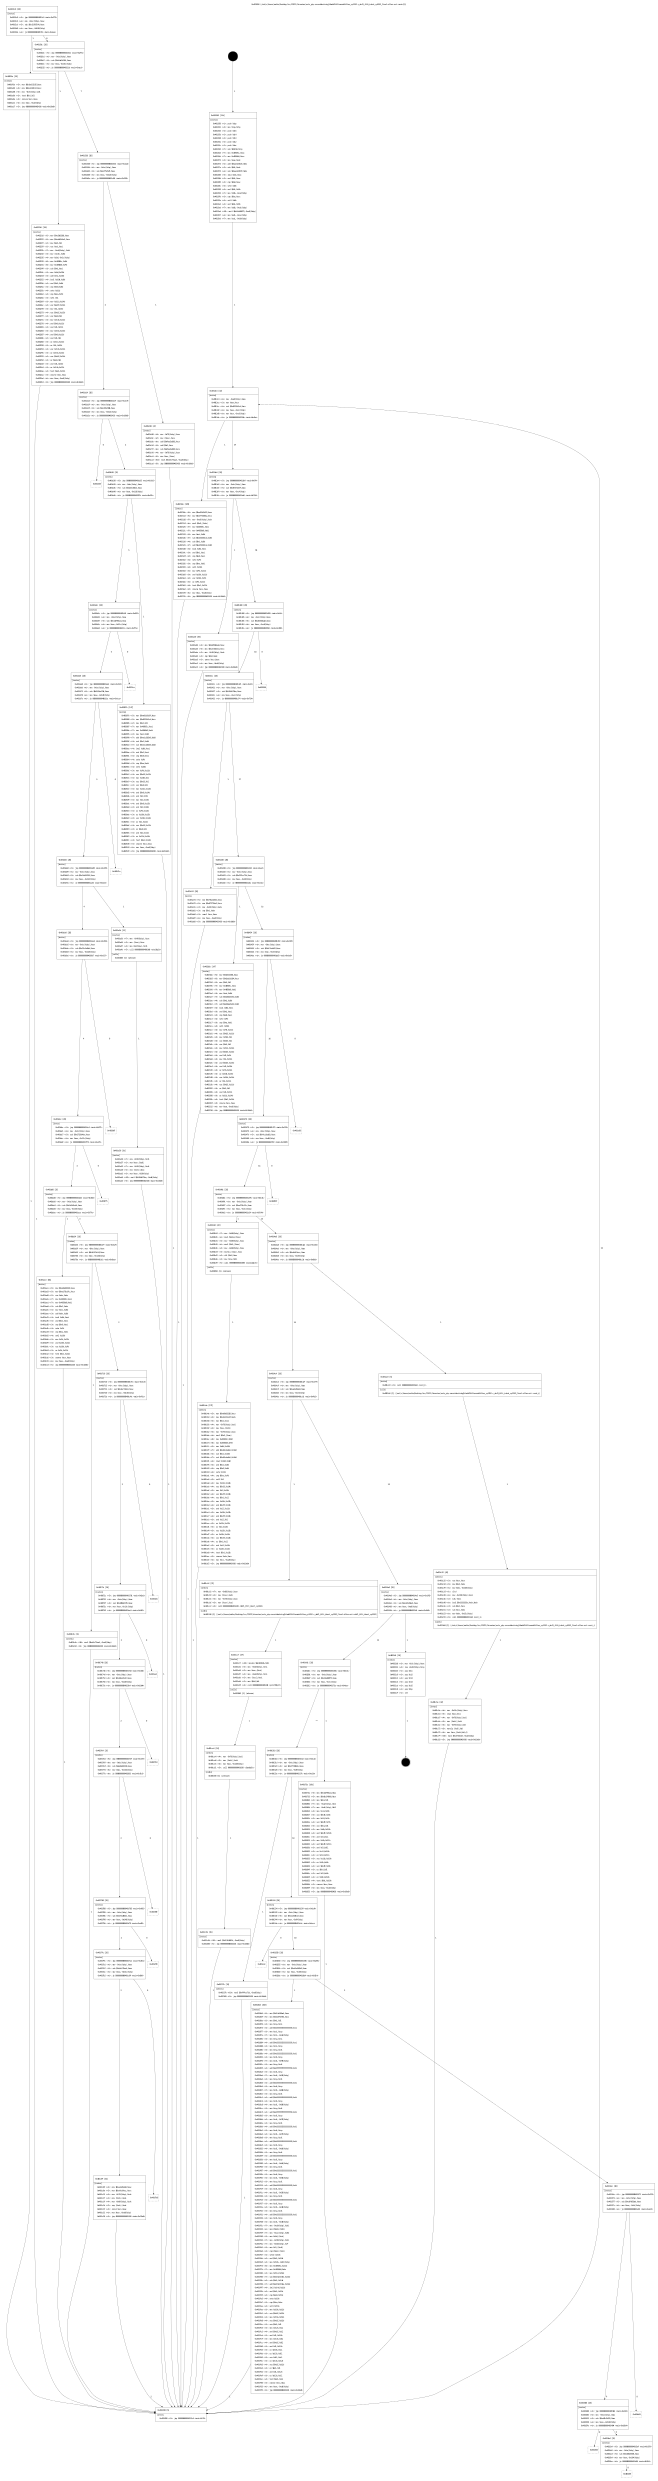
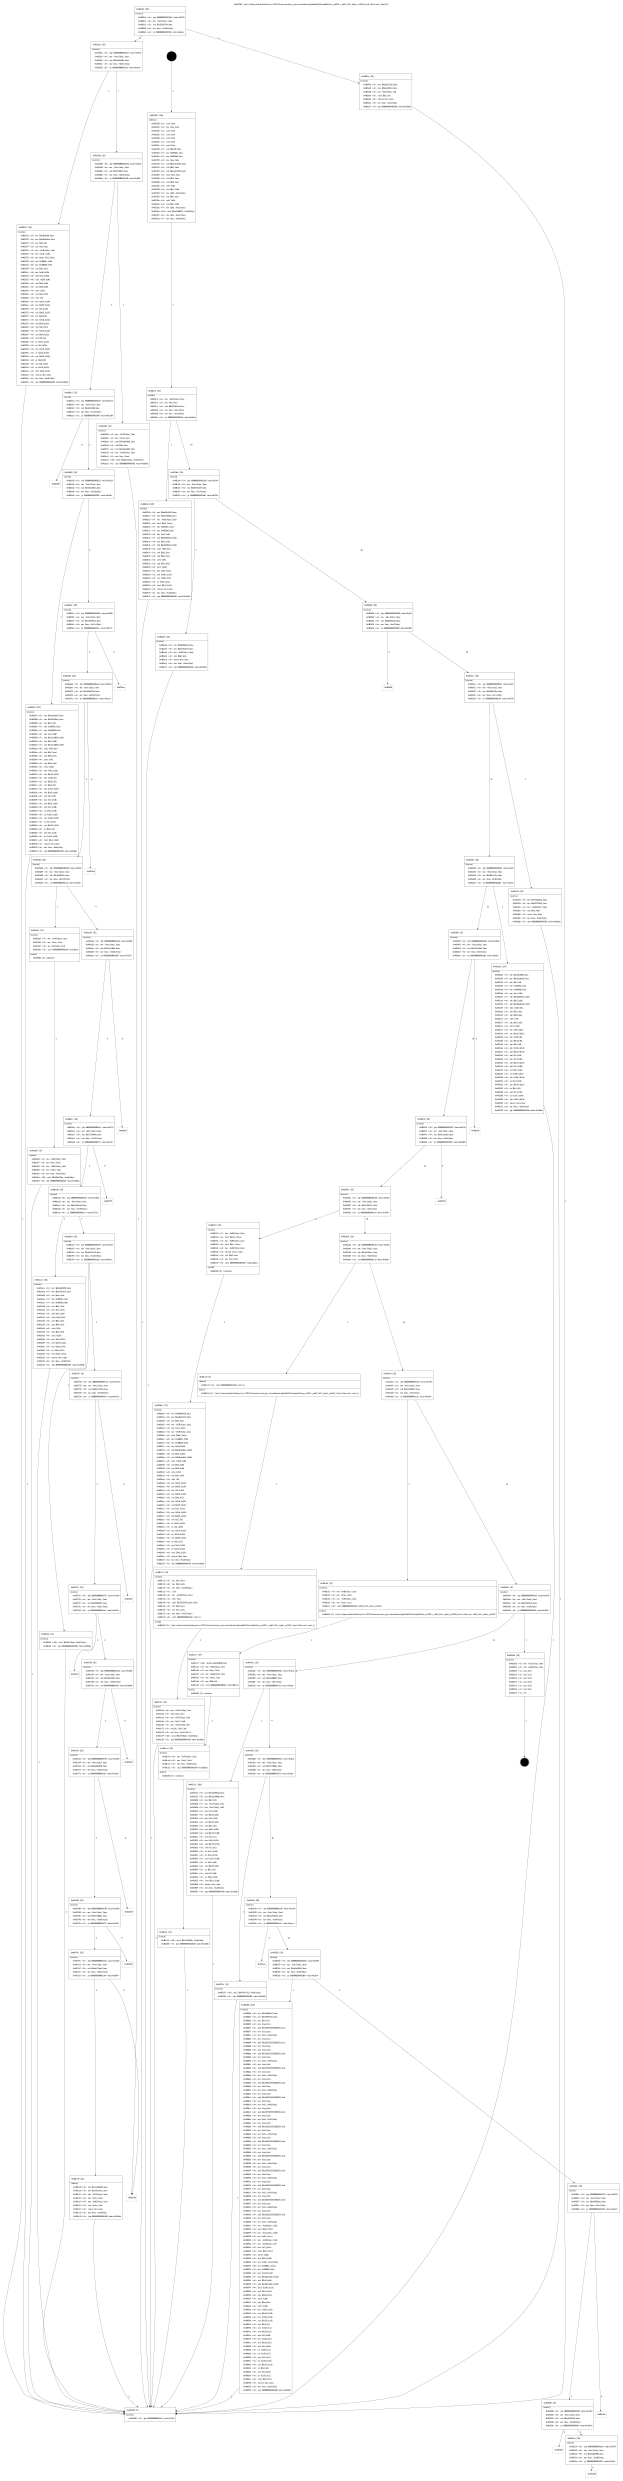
(600, 1411) -> none
(172, 1437) -> (137, 1330)
